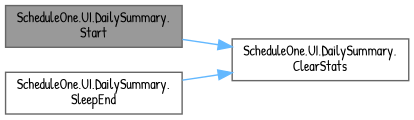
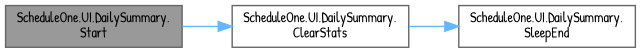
(200, 77) -> (427, 26)
